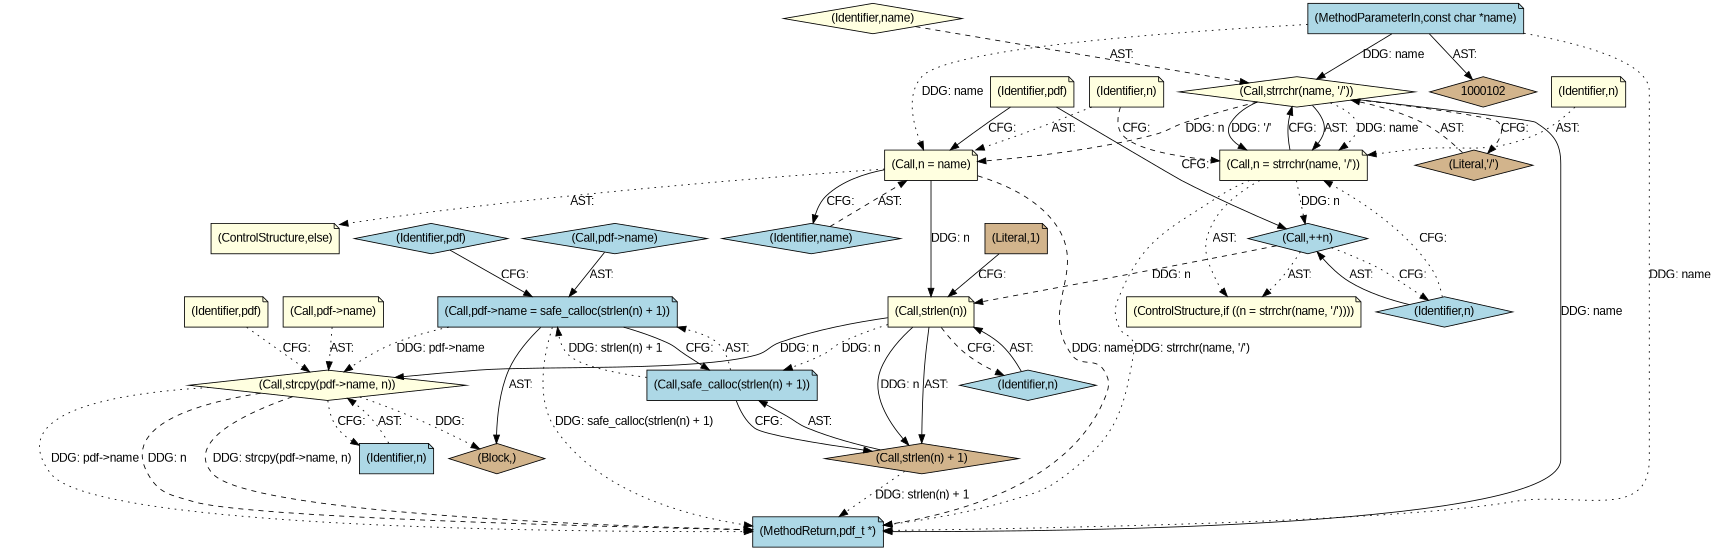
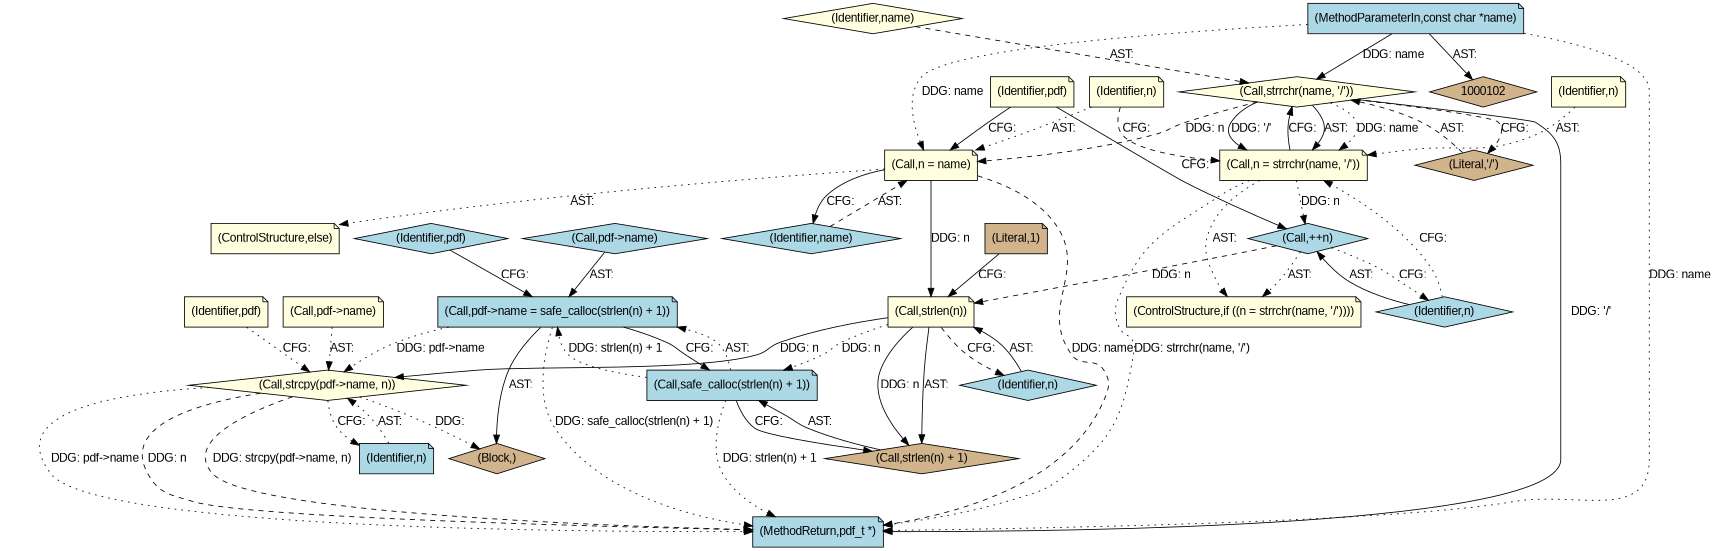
(1592, 312) -> (1592, 312)
(875, 491) -> (720, 467)
